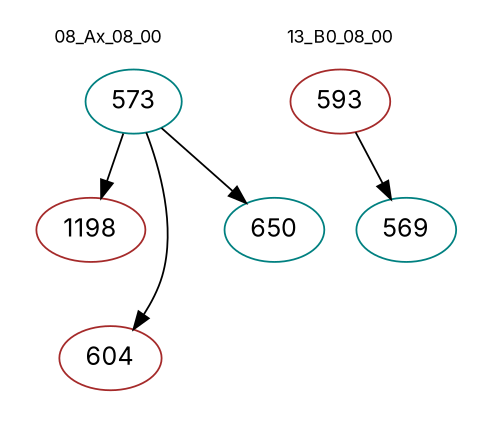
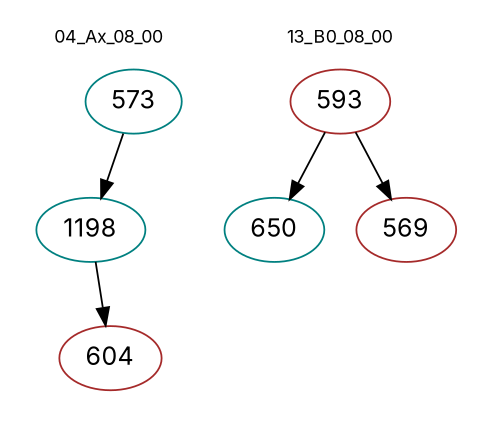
(109, 38) -> (109, 38)
(185, 148) -> (312, 158)
(167, 225) -> (99, 285)
(91, 230) -> (91, 230)
(406, 230) -> (406, 230)
